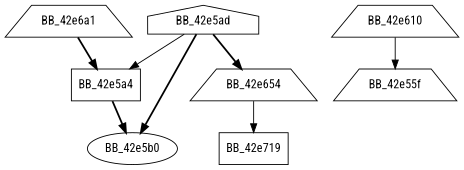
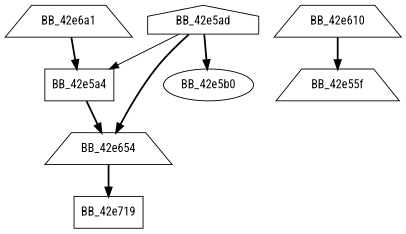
(395, 49) -> (338, 49)
(254, 112) -> (109, 176)
(117, 113) -> (92, 113)
